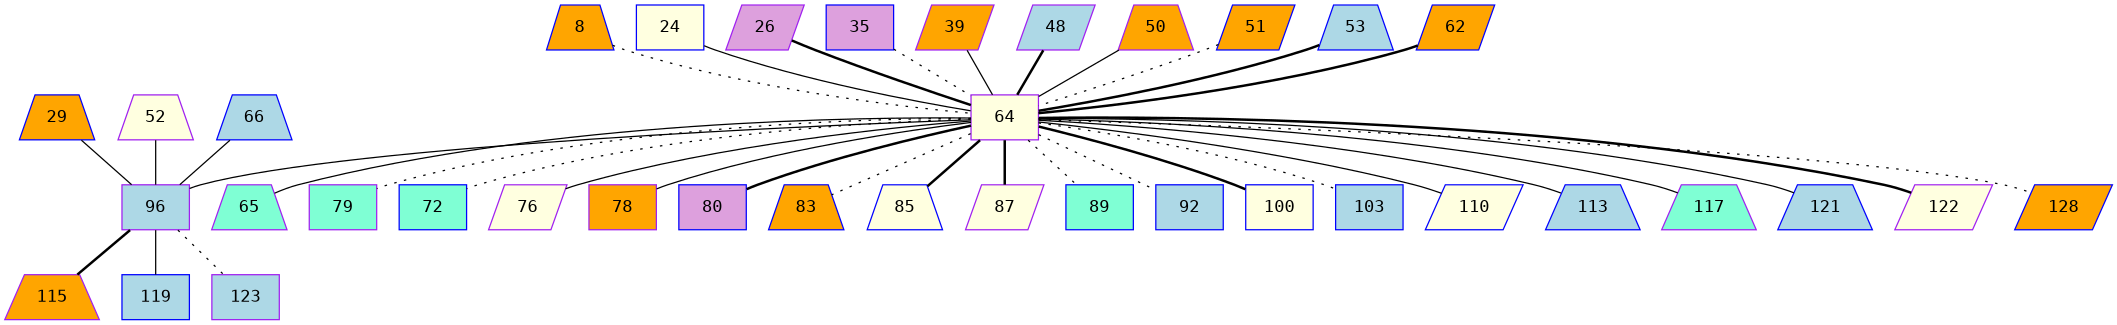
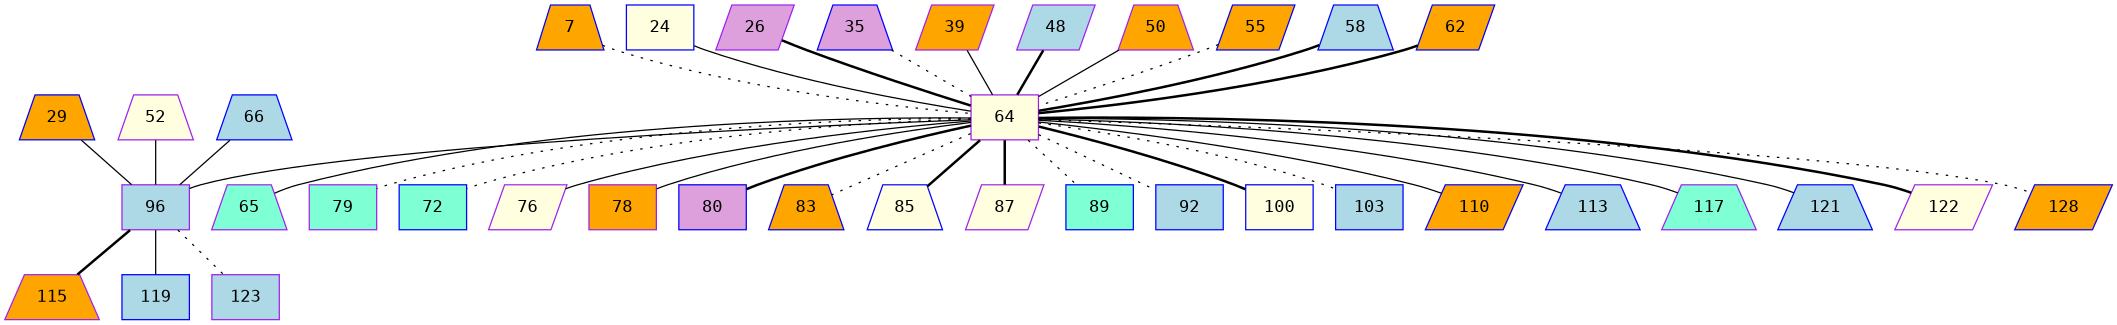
(580, 27) -> (570, 27)
(860, 27) -> (855, 27)
(1256, 27) -> (1256, 27)
(1356, 27) -> (1356, 27)
(1474, 207) -> (1474, 207)
